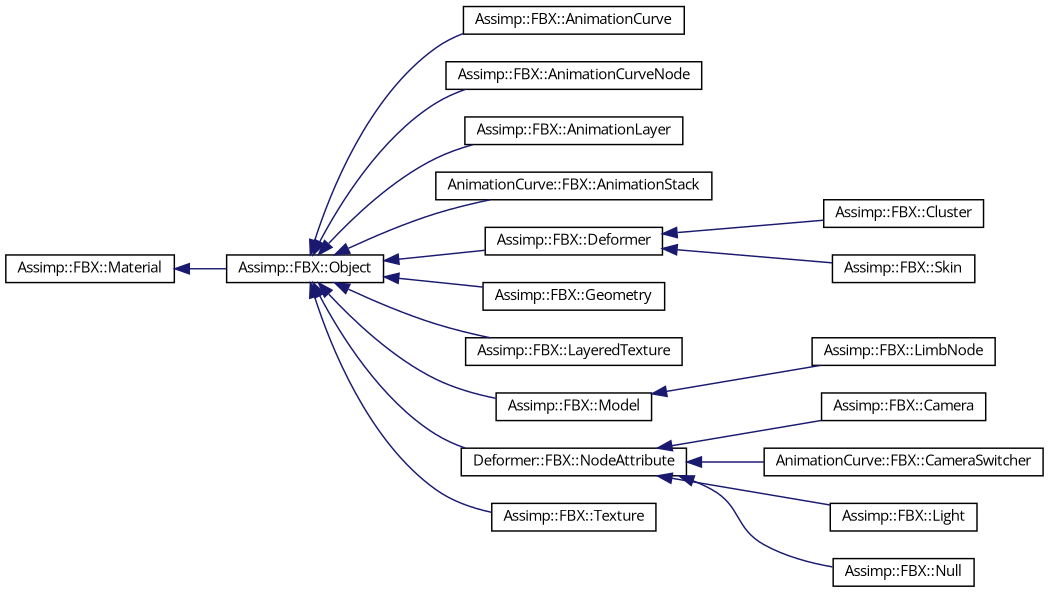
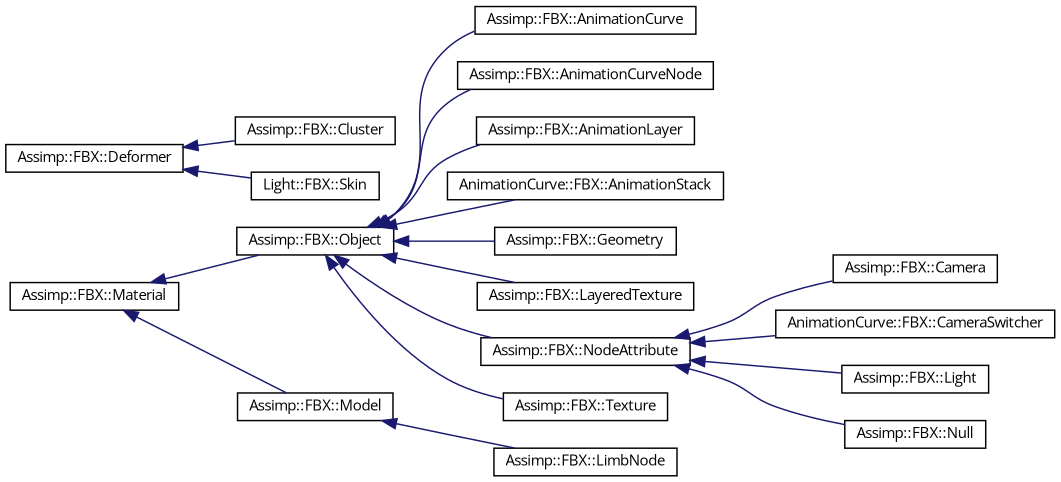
(442, 255) -> none
(904, 269) -> (315, 186)
(404, 360) -> (212, 355)
(574, 462) -> (585, 352)
